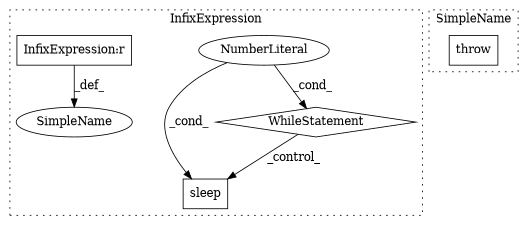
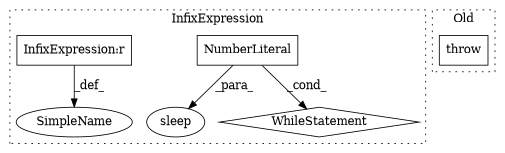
(474, 19) -> (464, 19)
(264, 50) -> (248, 50)
(189, 122) -> (234, 86)
(266, 154) -> none
(205, 194) -> (176, 122)
